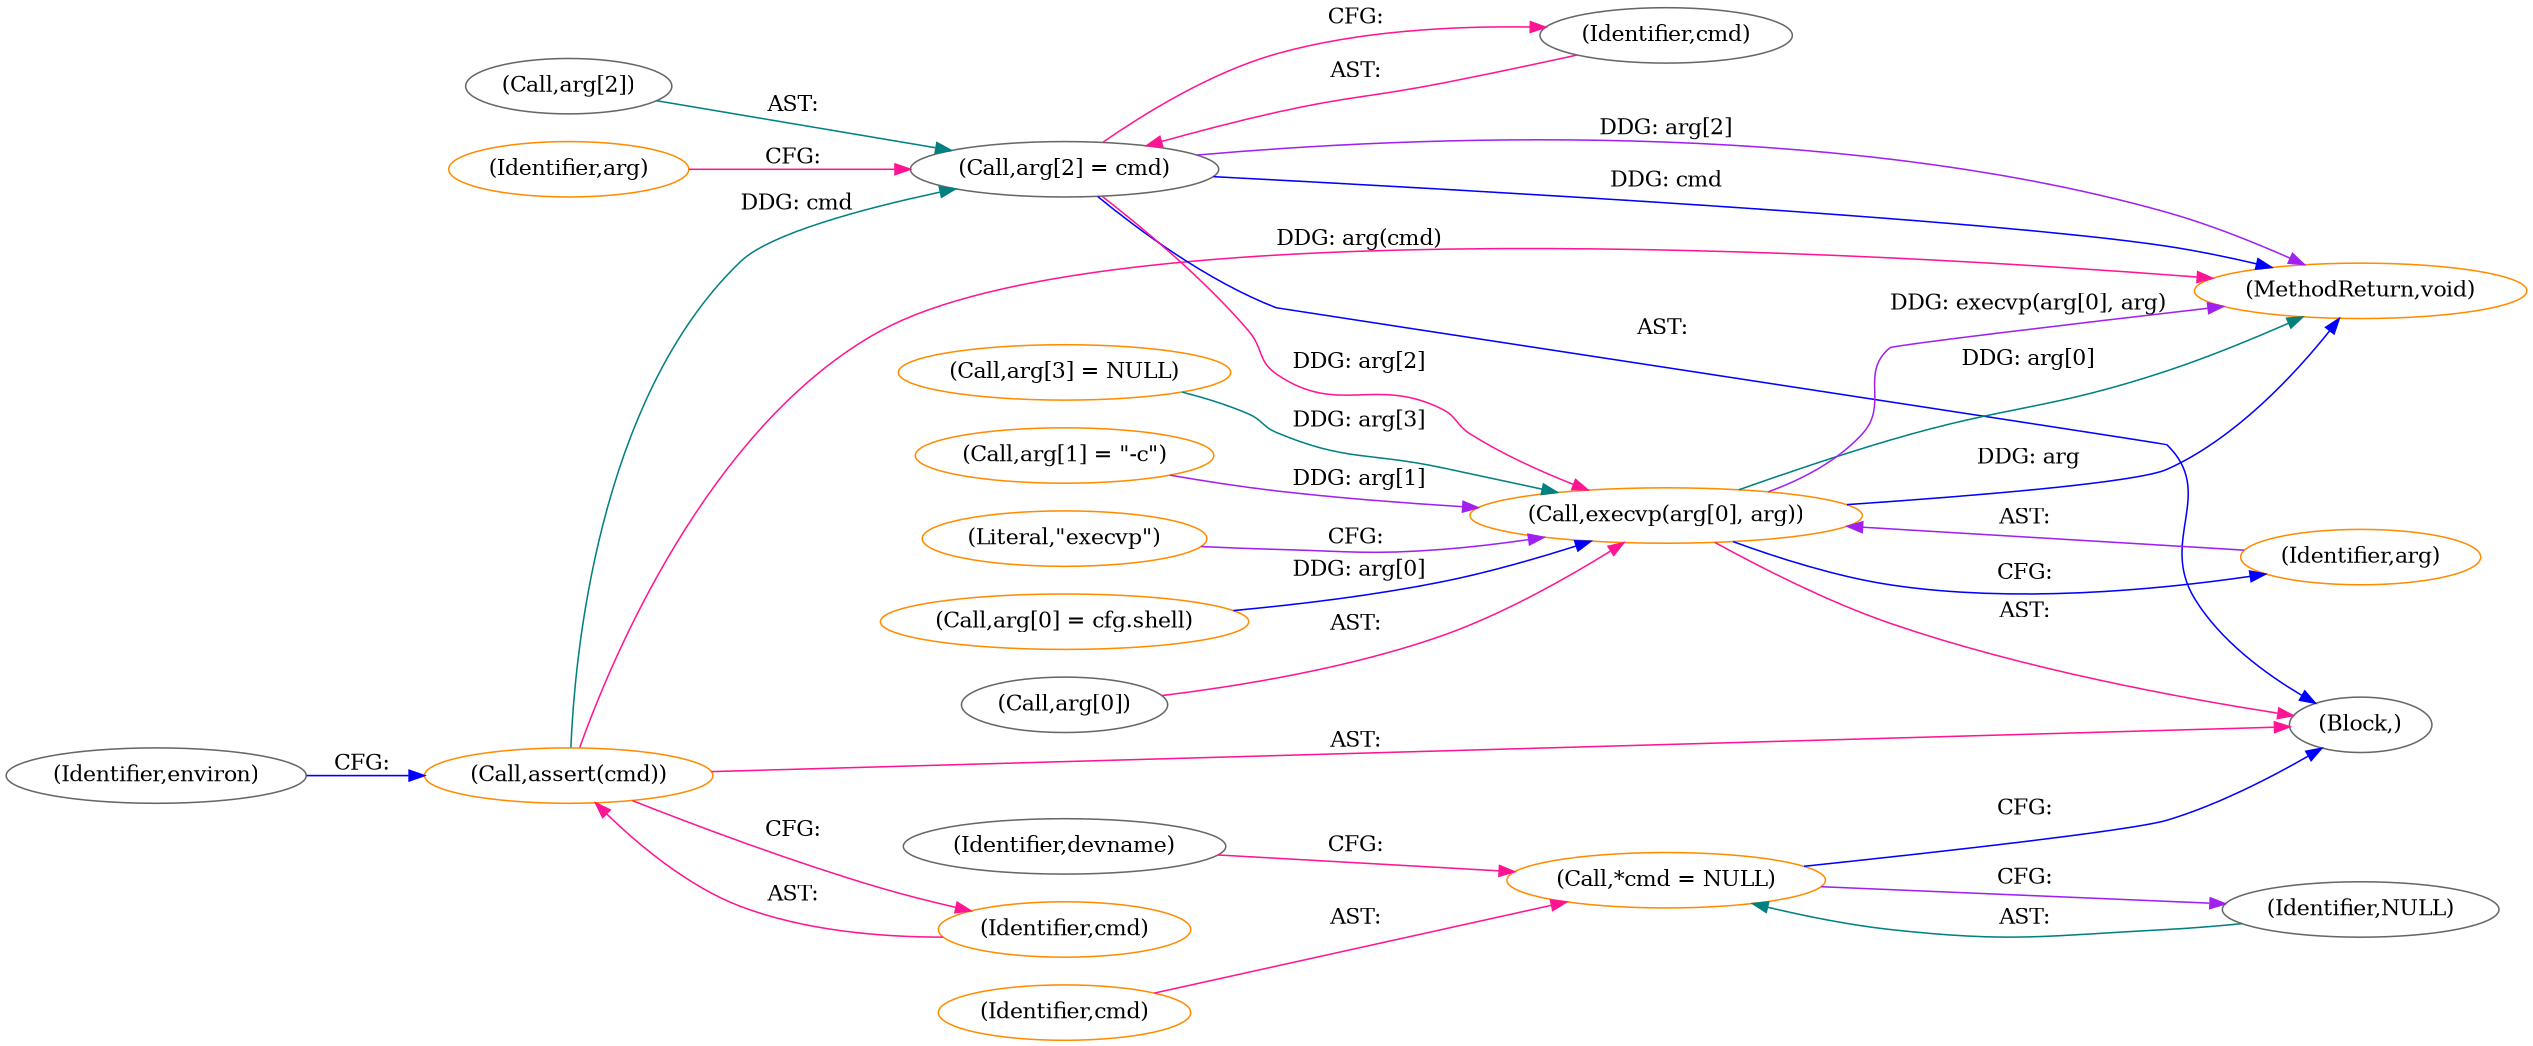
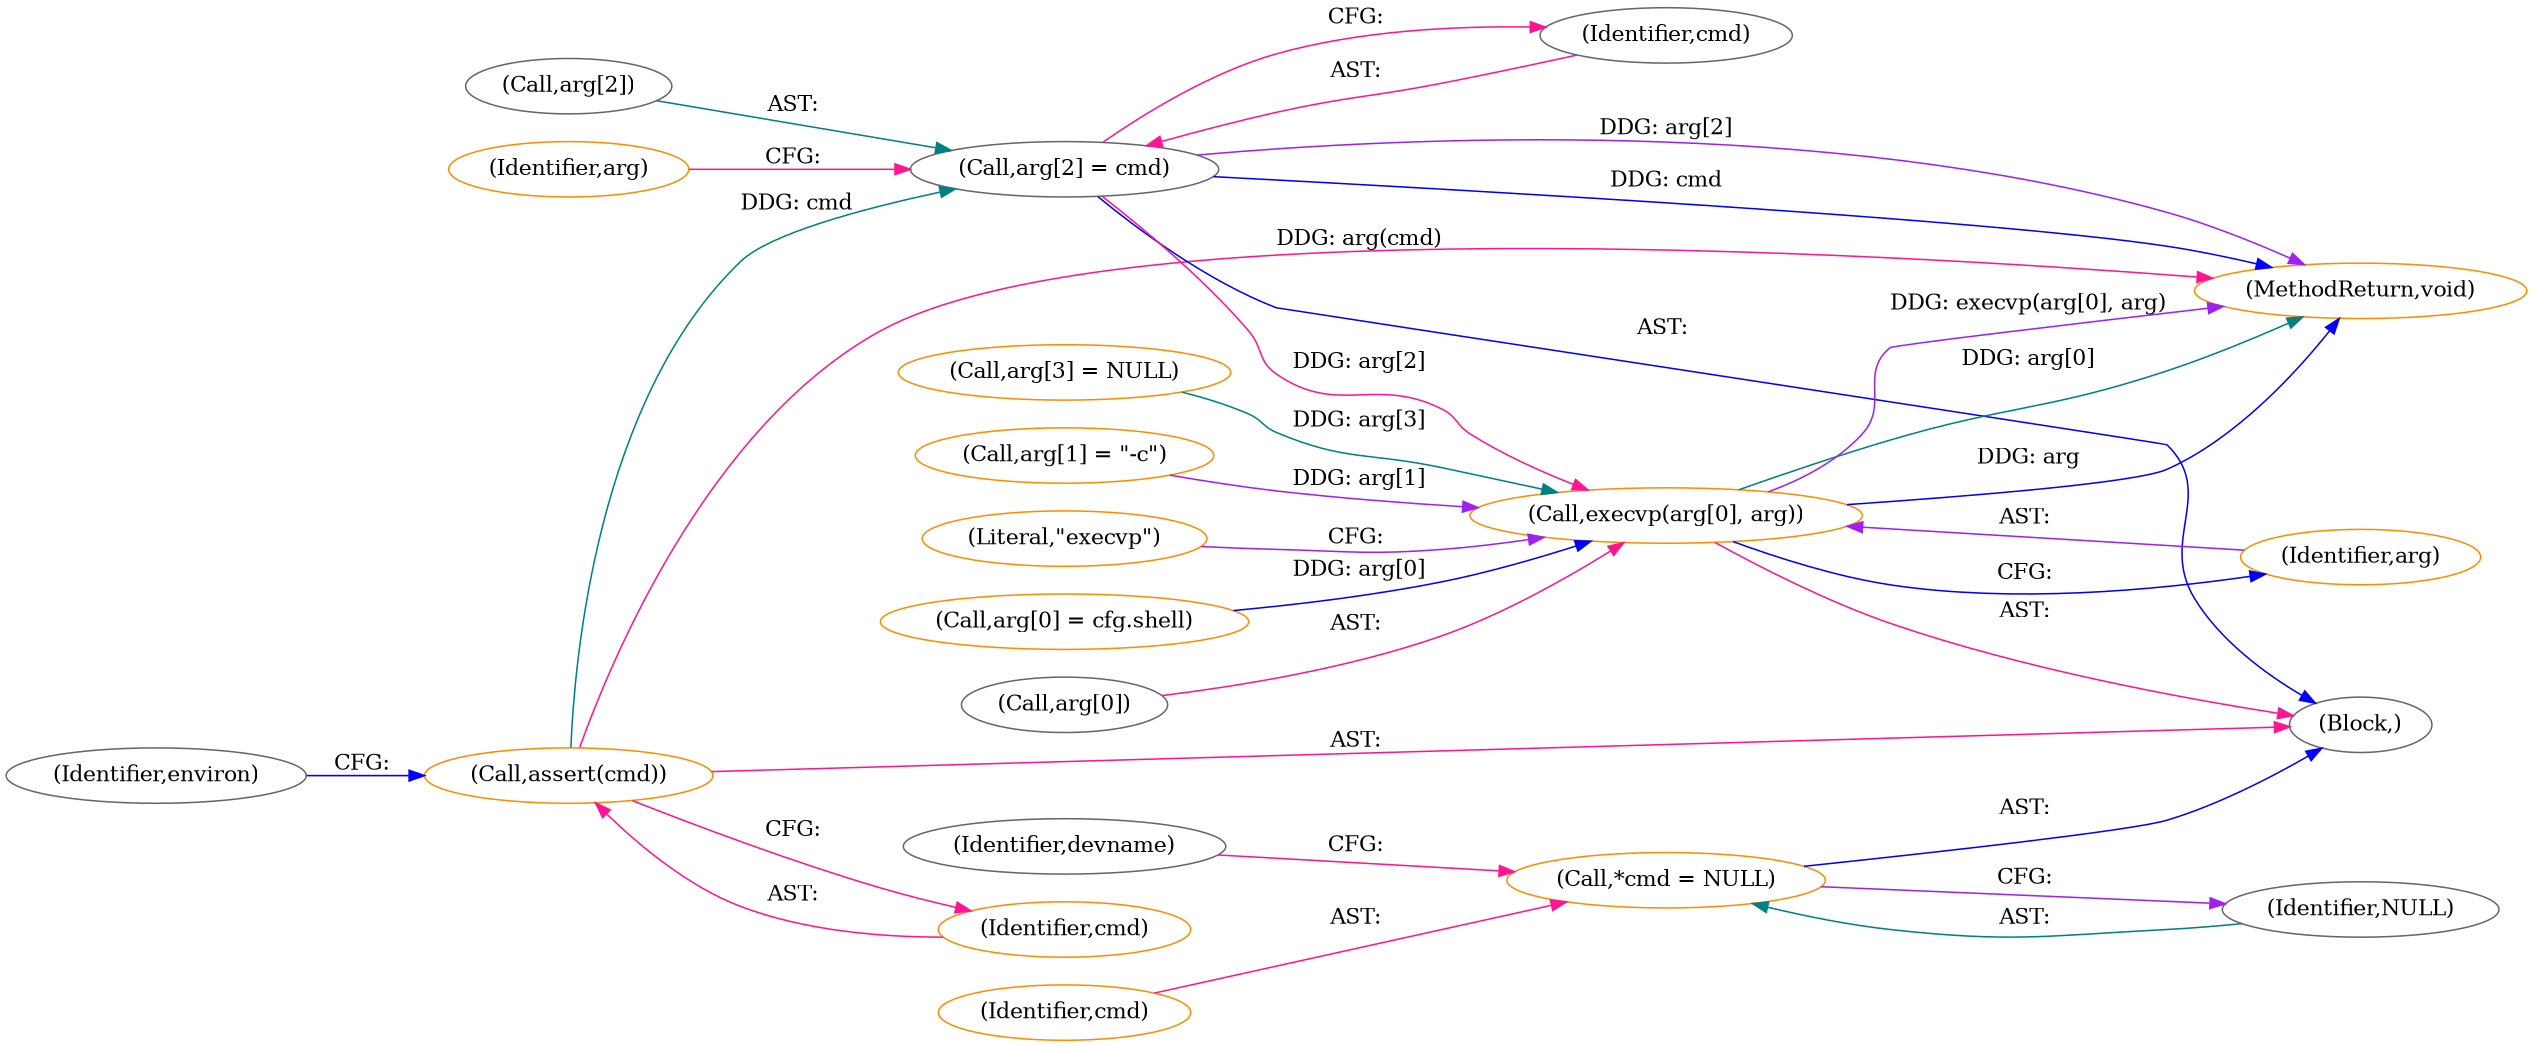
(2028, 809) -> (2028, 809)
